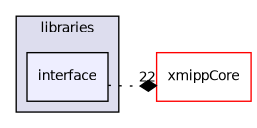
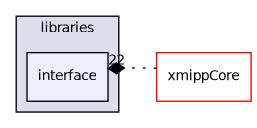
(127, 86) -> (140, 68)
